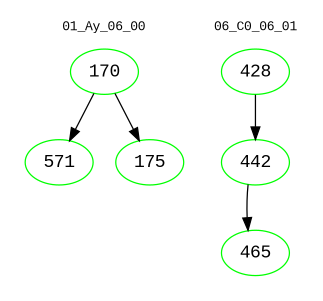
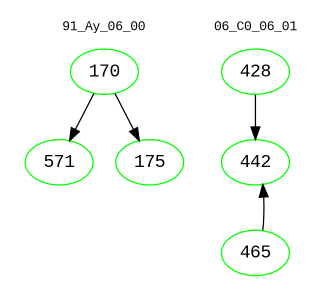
(104, 27) -> (104, 27)
(247, 201) -> (264, 214)
